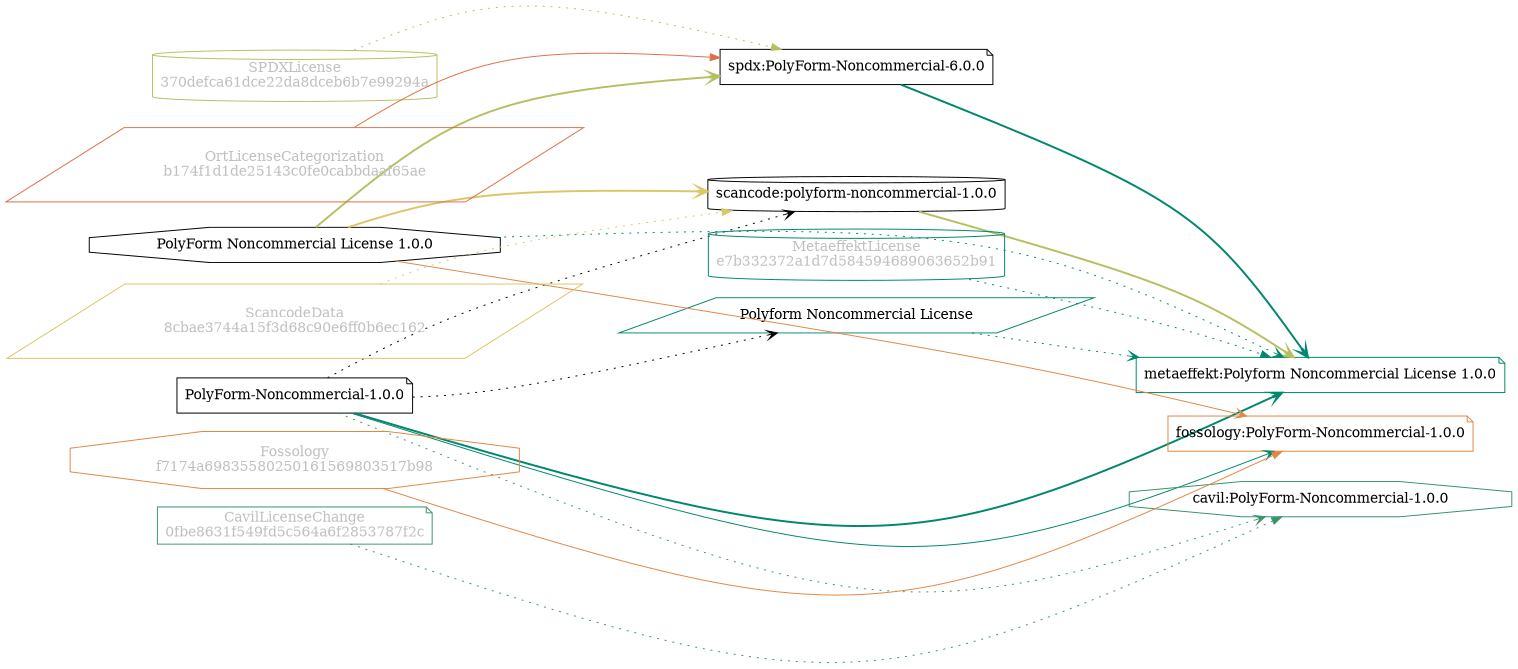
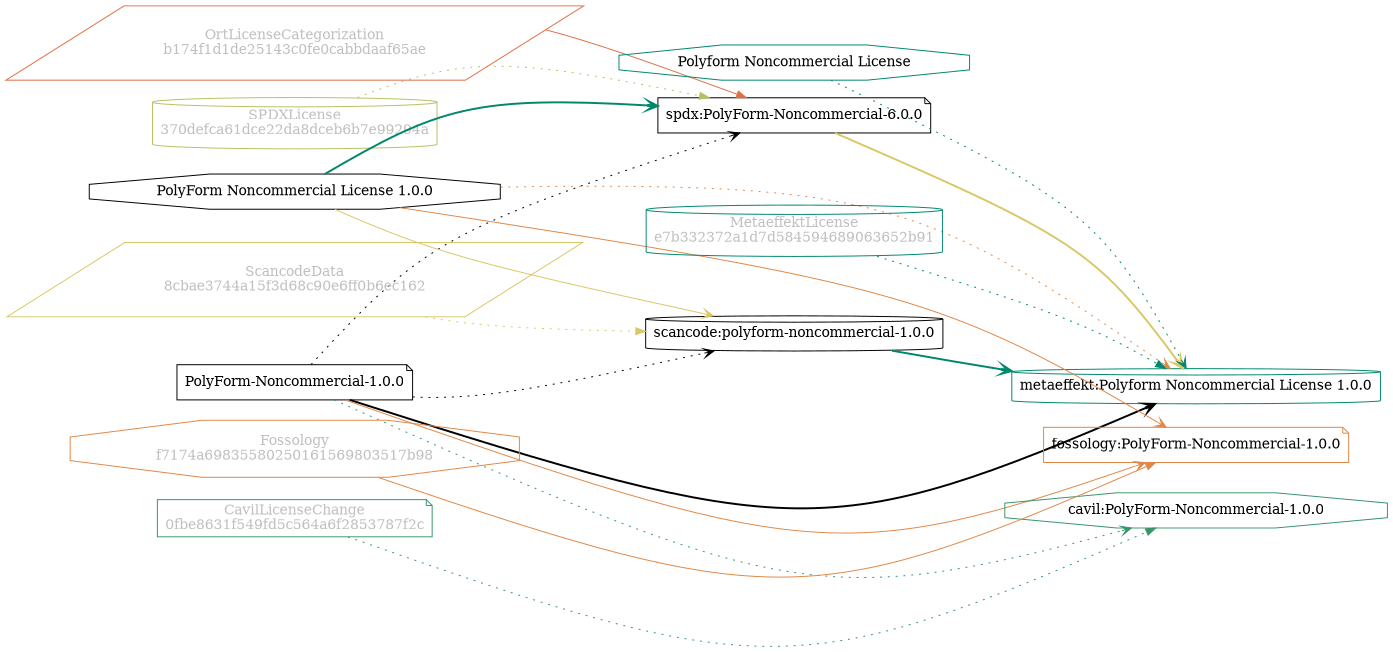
(496, 110) -> (479, 108)
(1127, 182) -> (1025, 220)
(521, 193) -> (516, 271)
(896, 236) -> (851, 205)
(1108, 267) -> (947, 360)
(856, 315) -> (794, 63)
(591, 373) -> (501, 217)
(1320, 375) -> (1196, 386)
(818, 523) -> (749, 504)
(807, 537) -> (736, 521)
